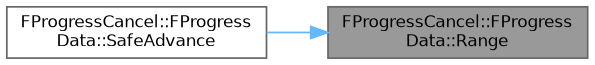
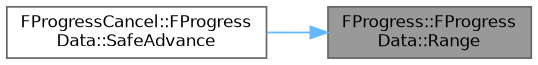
(458, 32) -> (430, 32)
